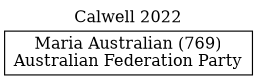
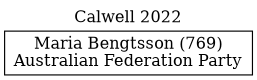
(129, 53) -> (129, 53)
